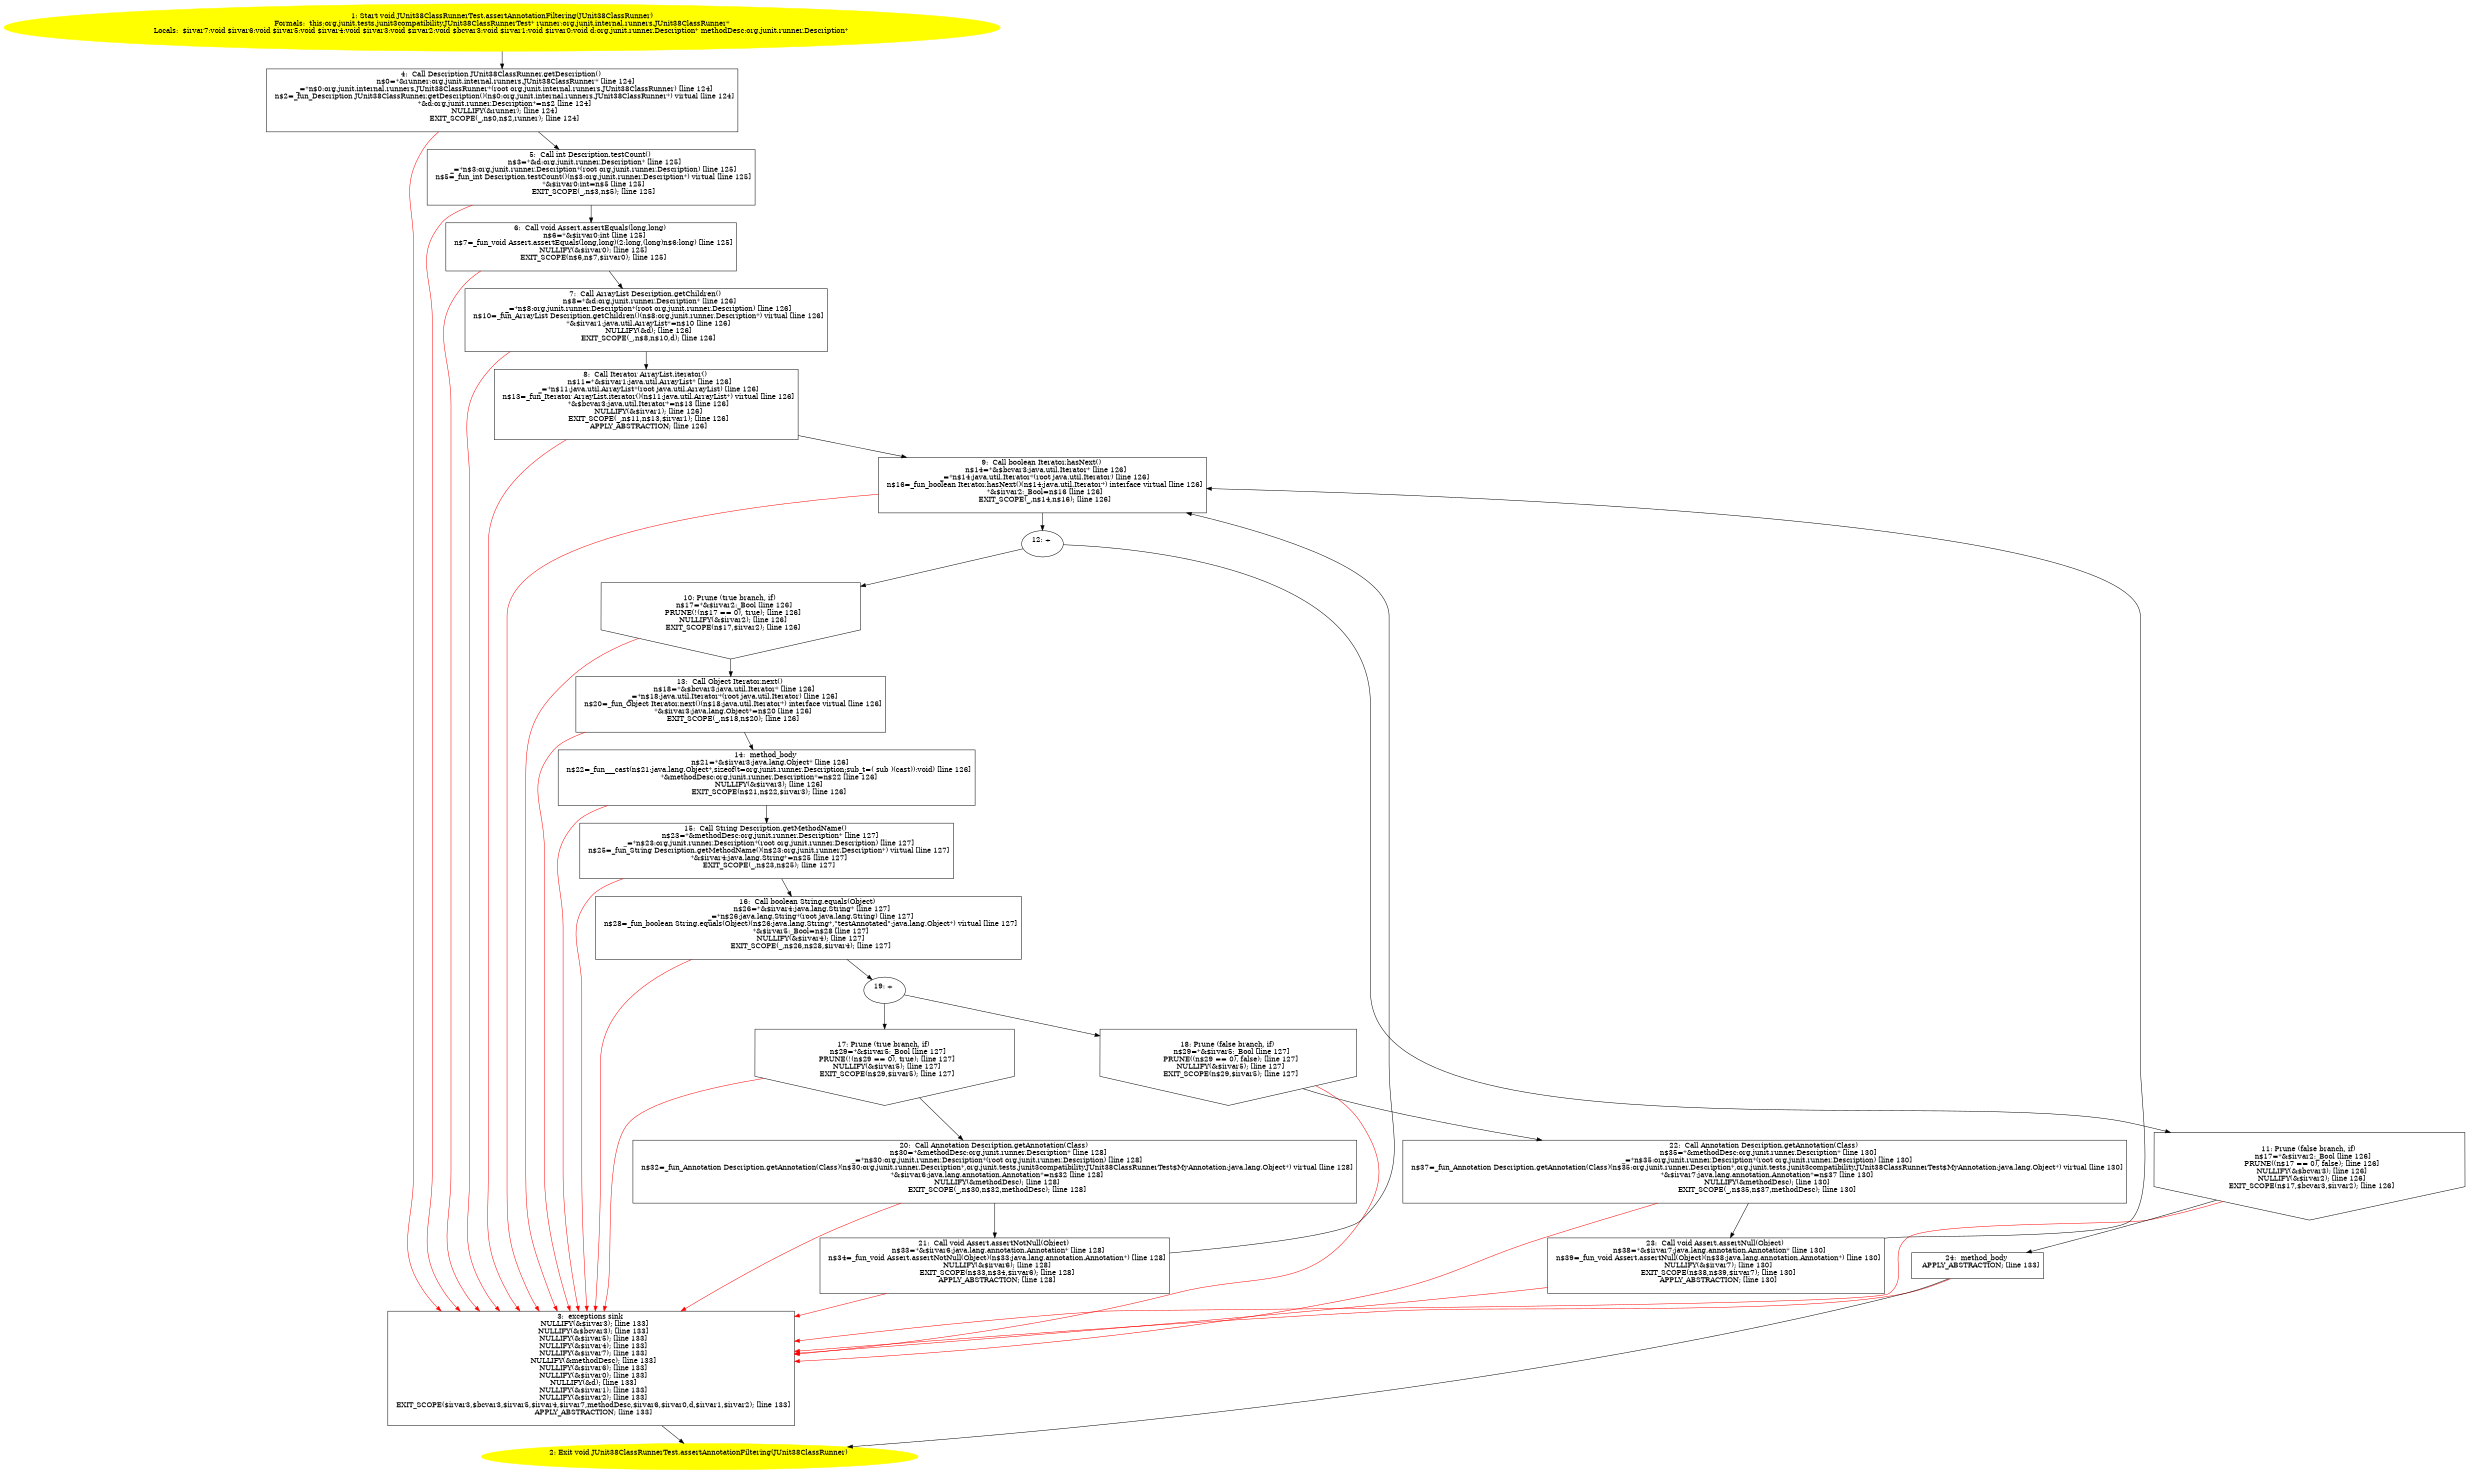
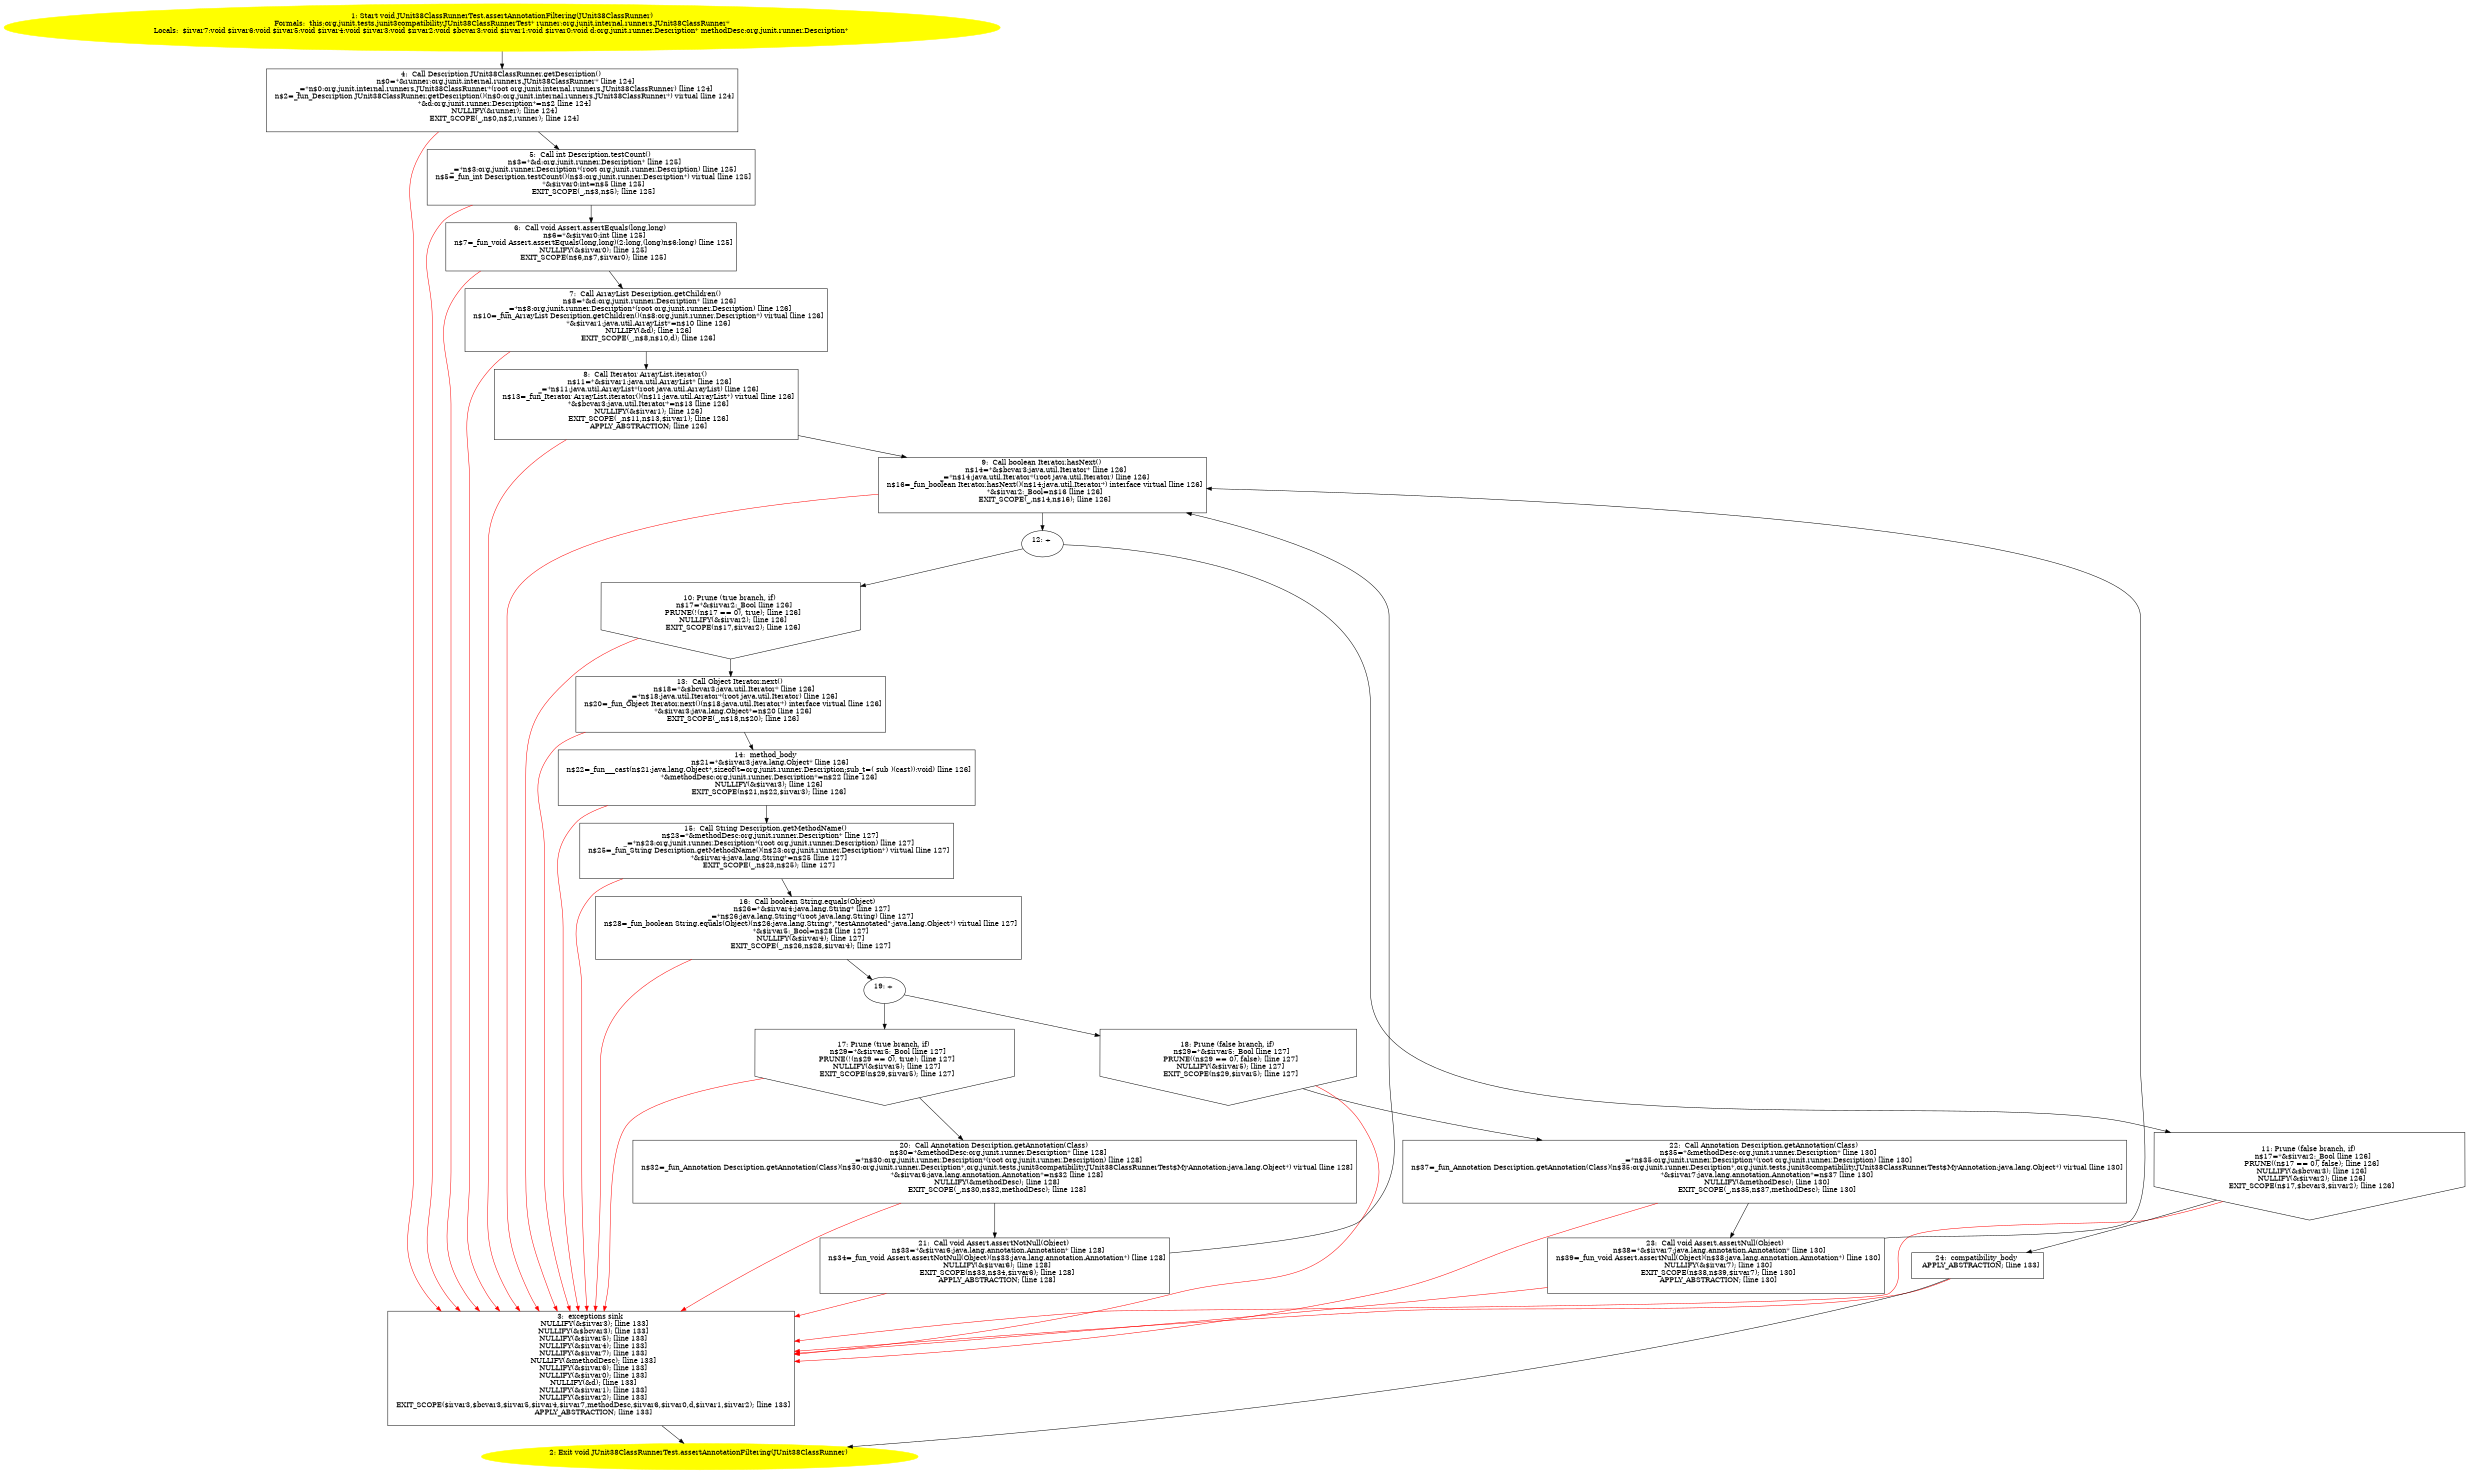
(1978, 1266) -> (1978, 1266)
